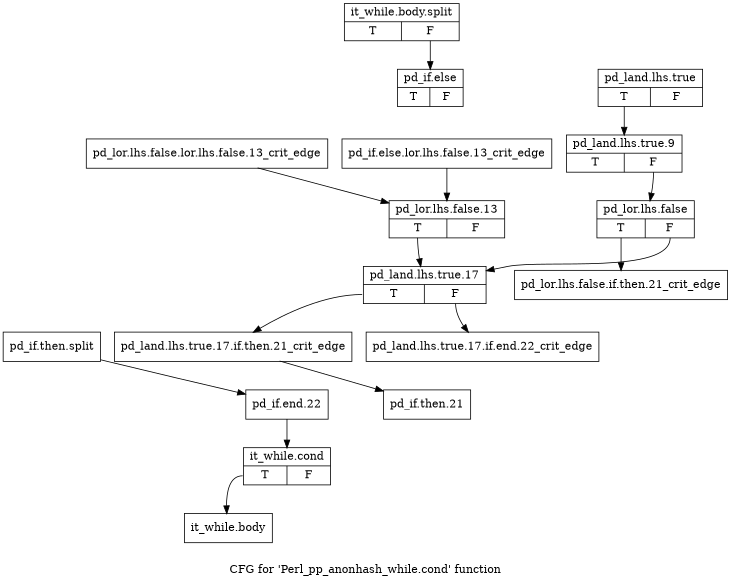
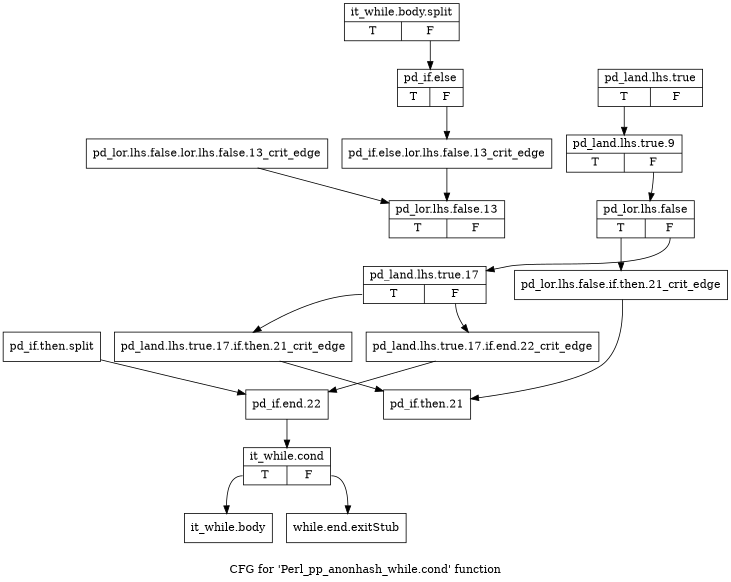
none -> (447, 119)
(418, 248) -> none
none -> (386, 375)
none -> (576, 377)
none -> (346, 528)
